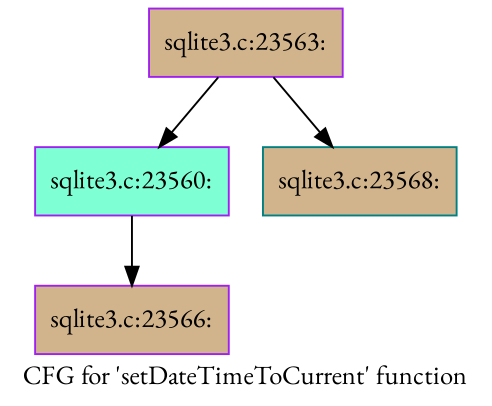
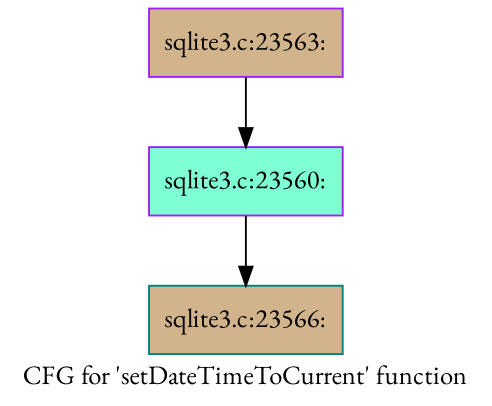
(360, 181) -> none
(132, 320) -> (246, 320)
